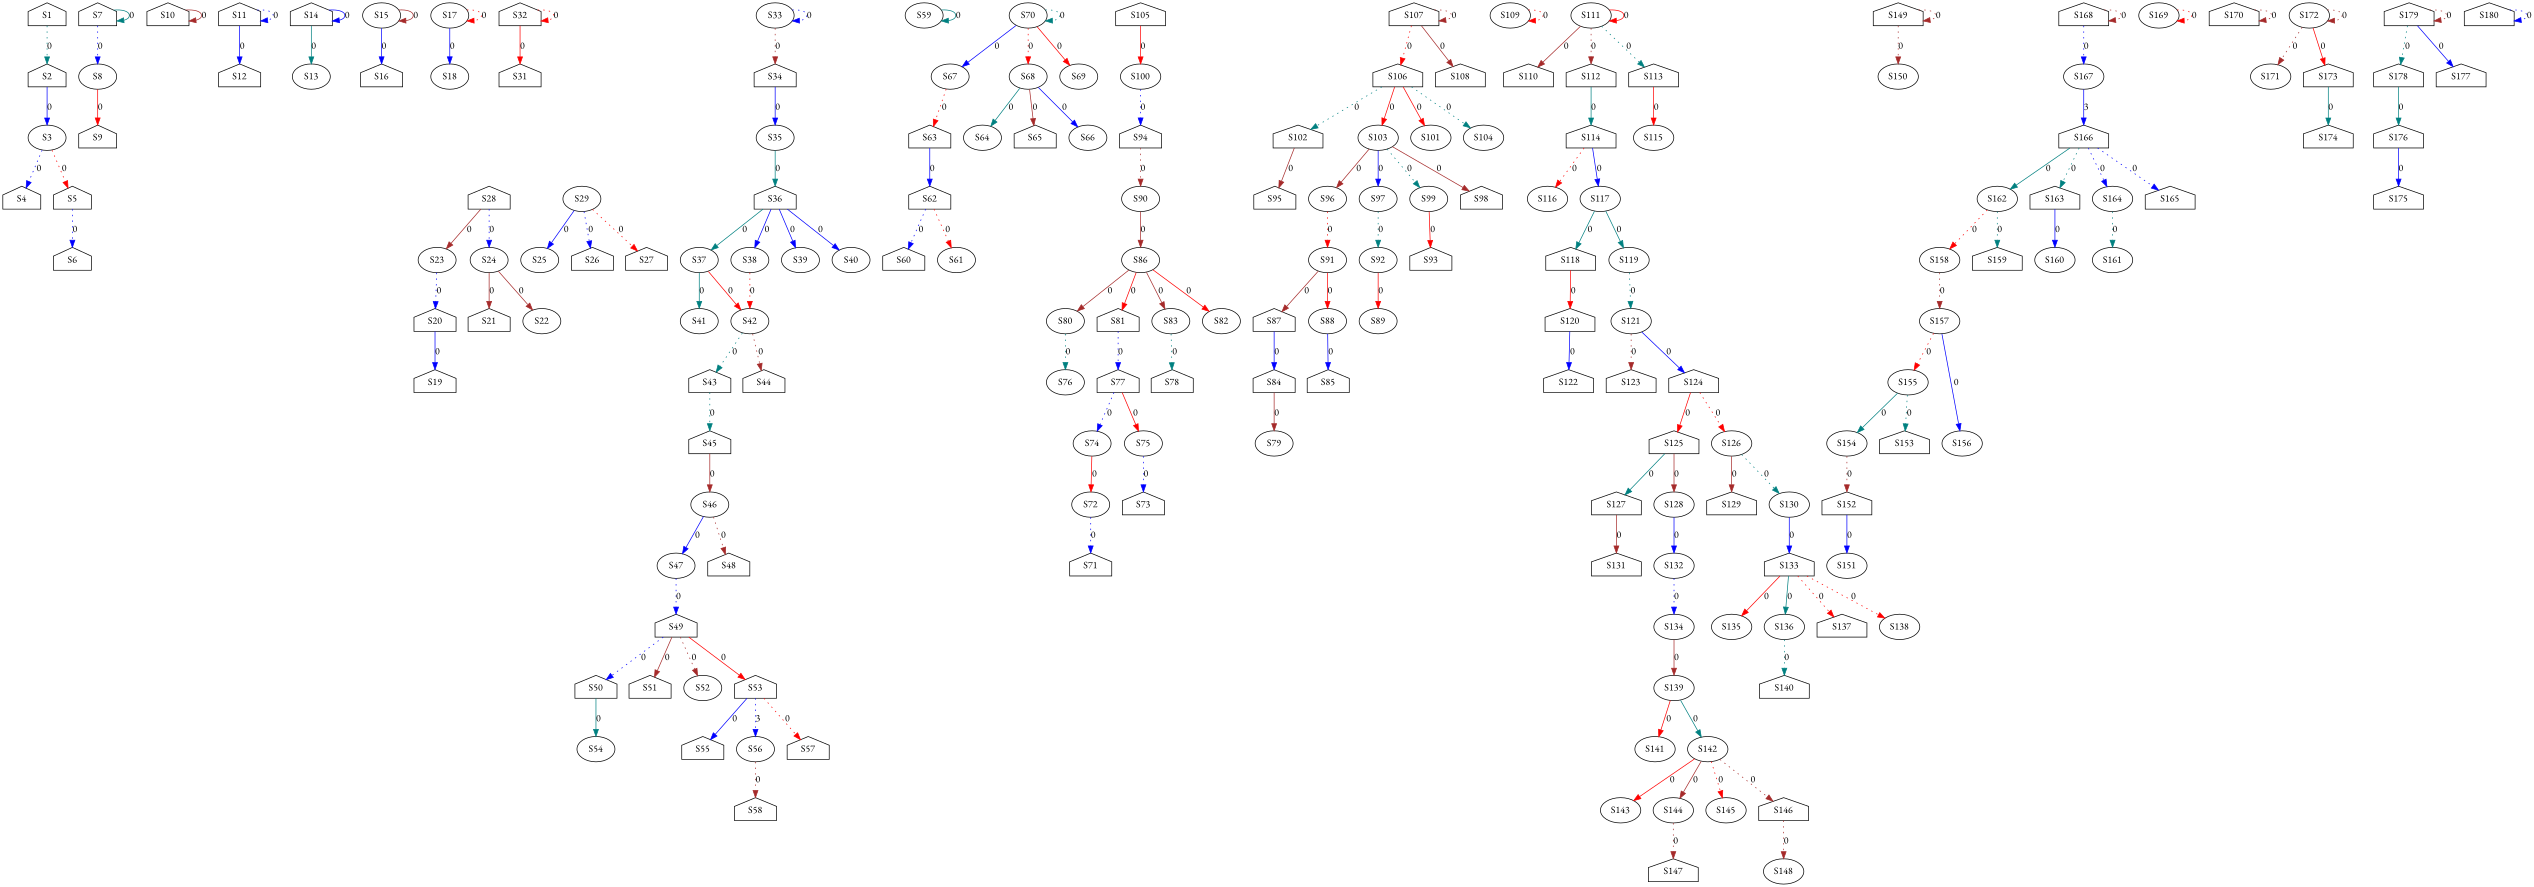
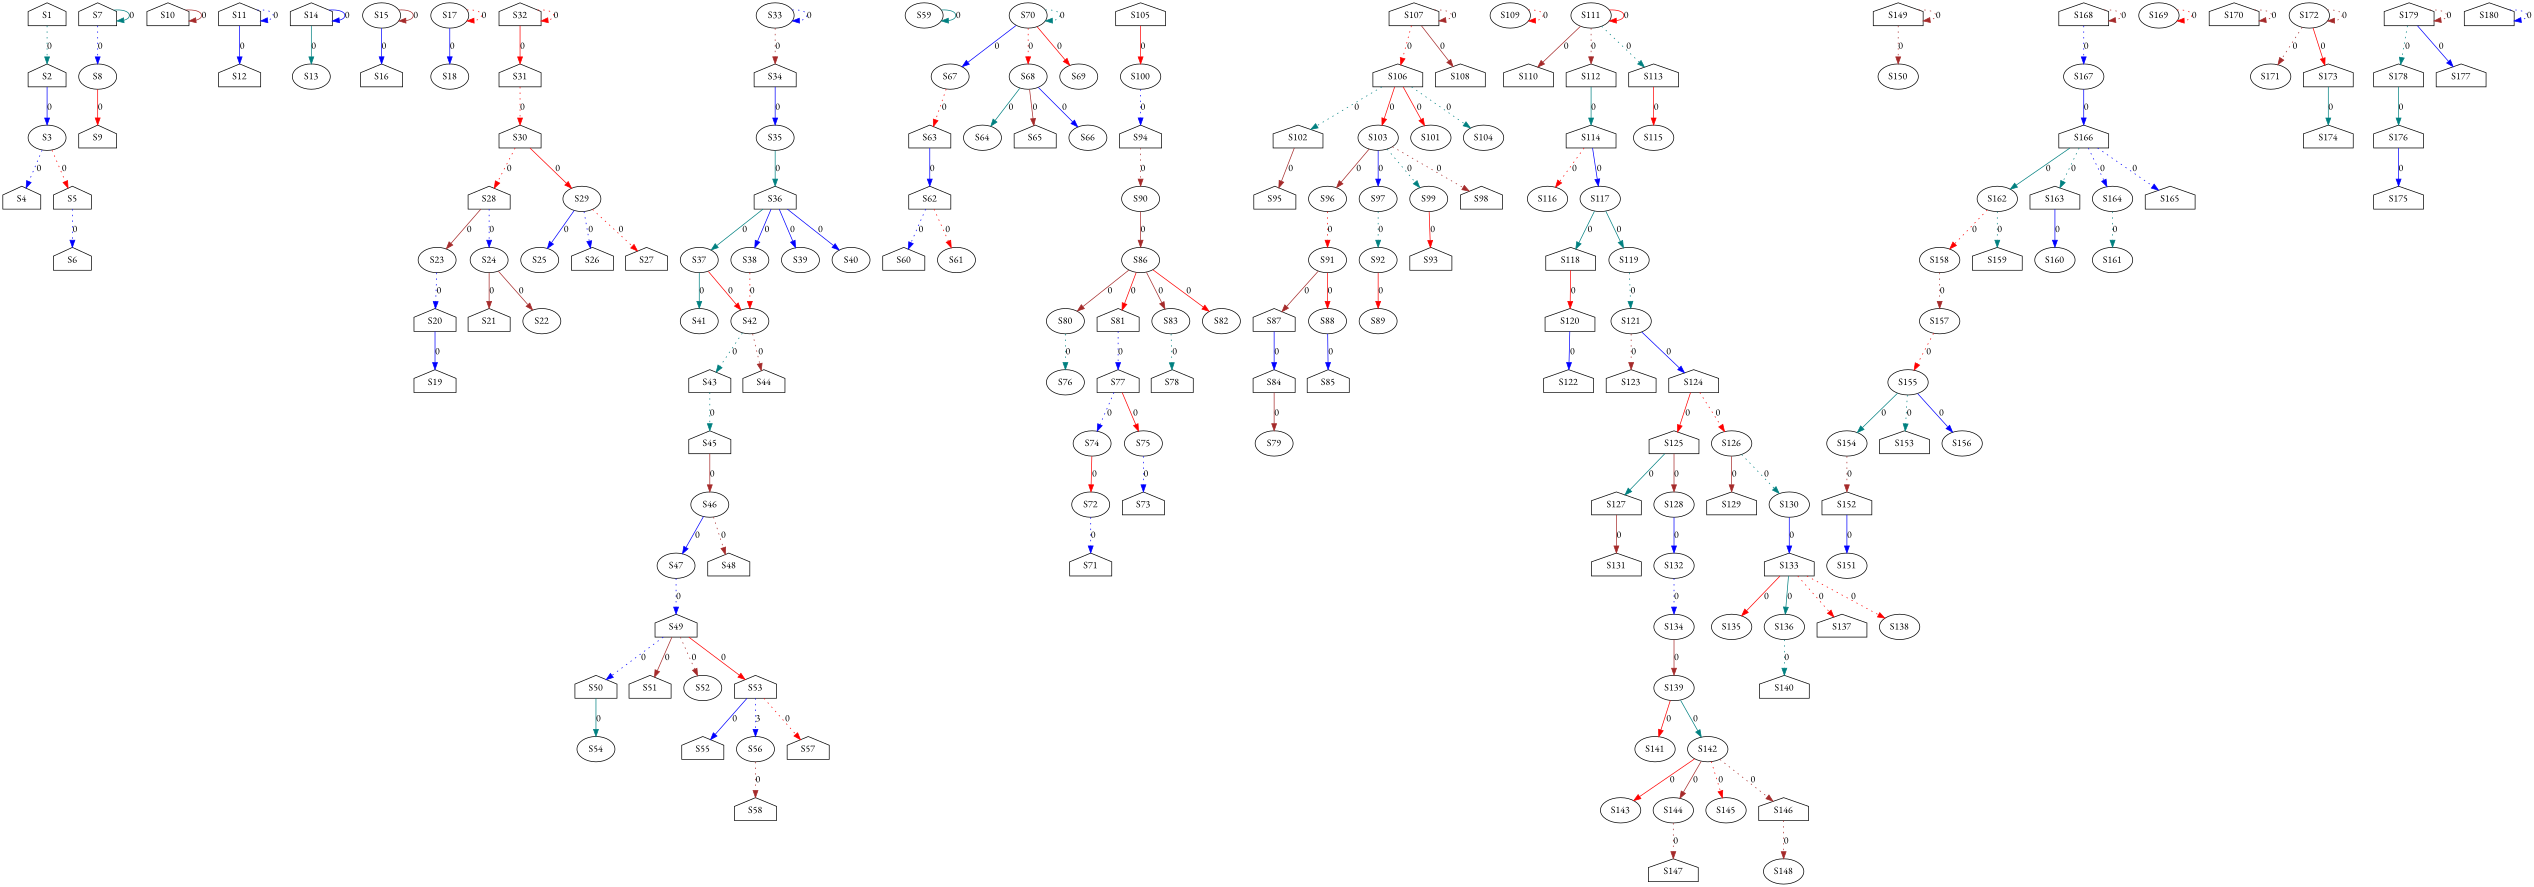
(2086, 107) -> (2086, 107)
none -> (520, 138)
(1428, 167) -> (1428, 167)
(1950, 379) -> (1933, 410)
